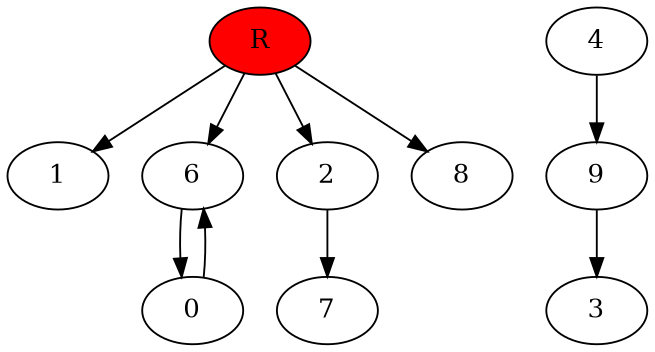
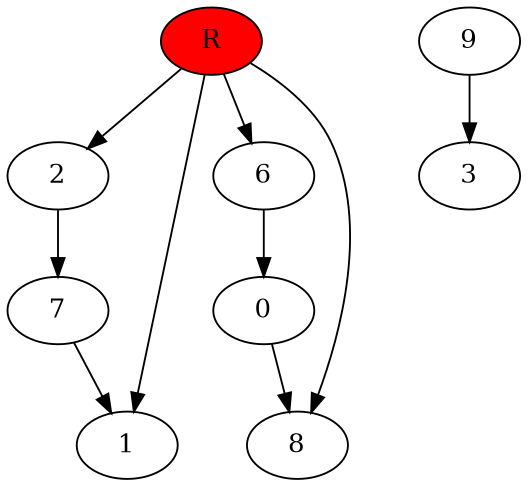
(597, 41) -> none
(205, 252) -> (278, 369)
none -> (88, 370)
